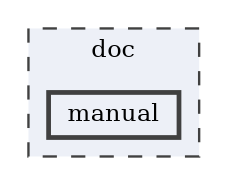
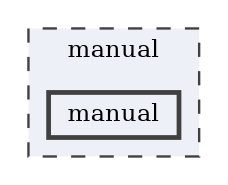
(114, 51) -> (114, 51)
